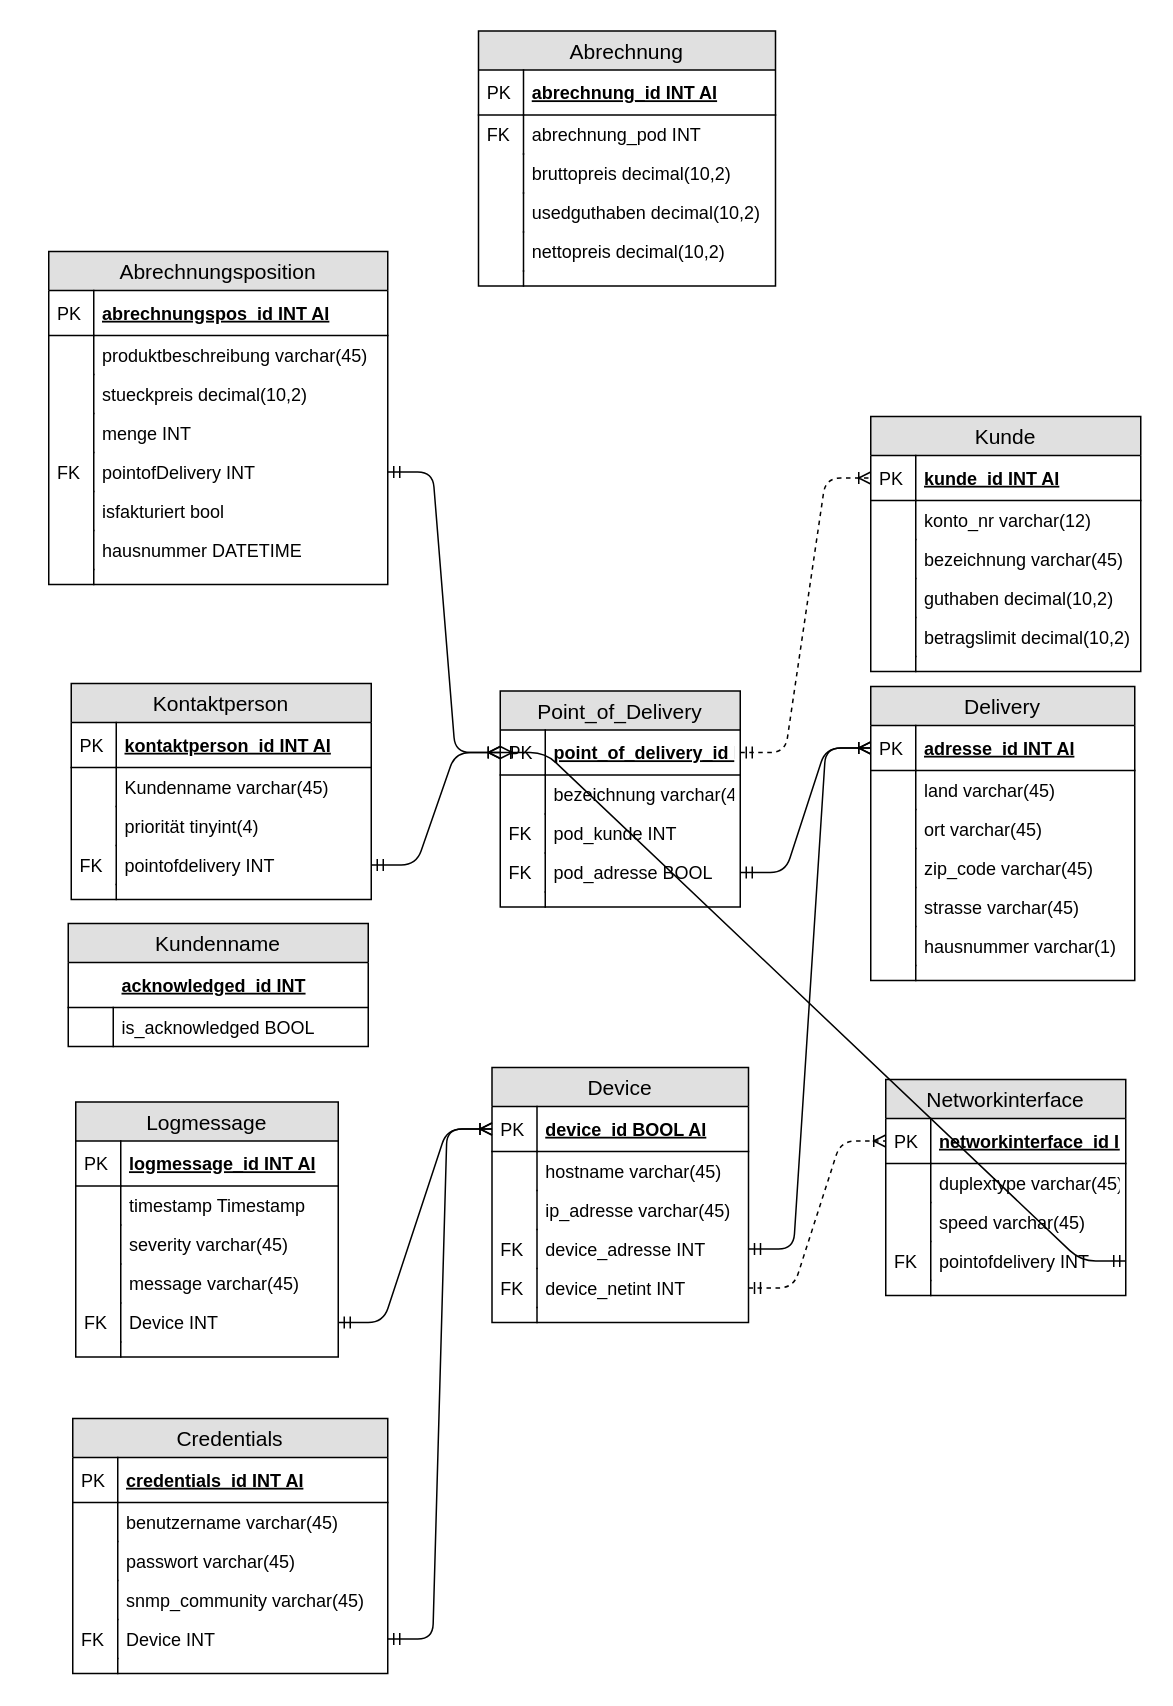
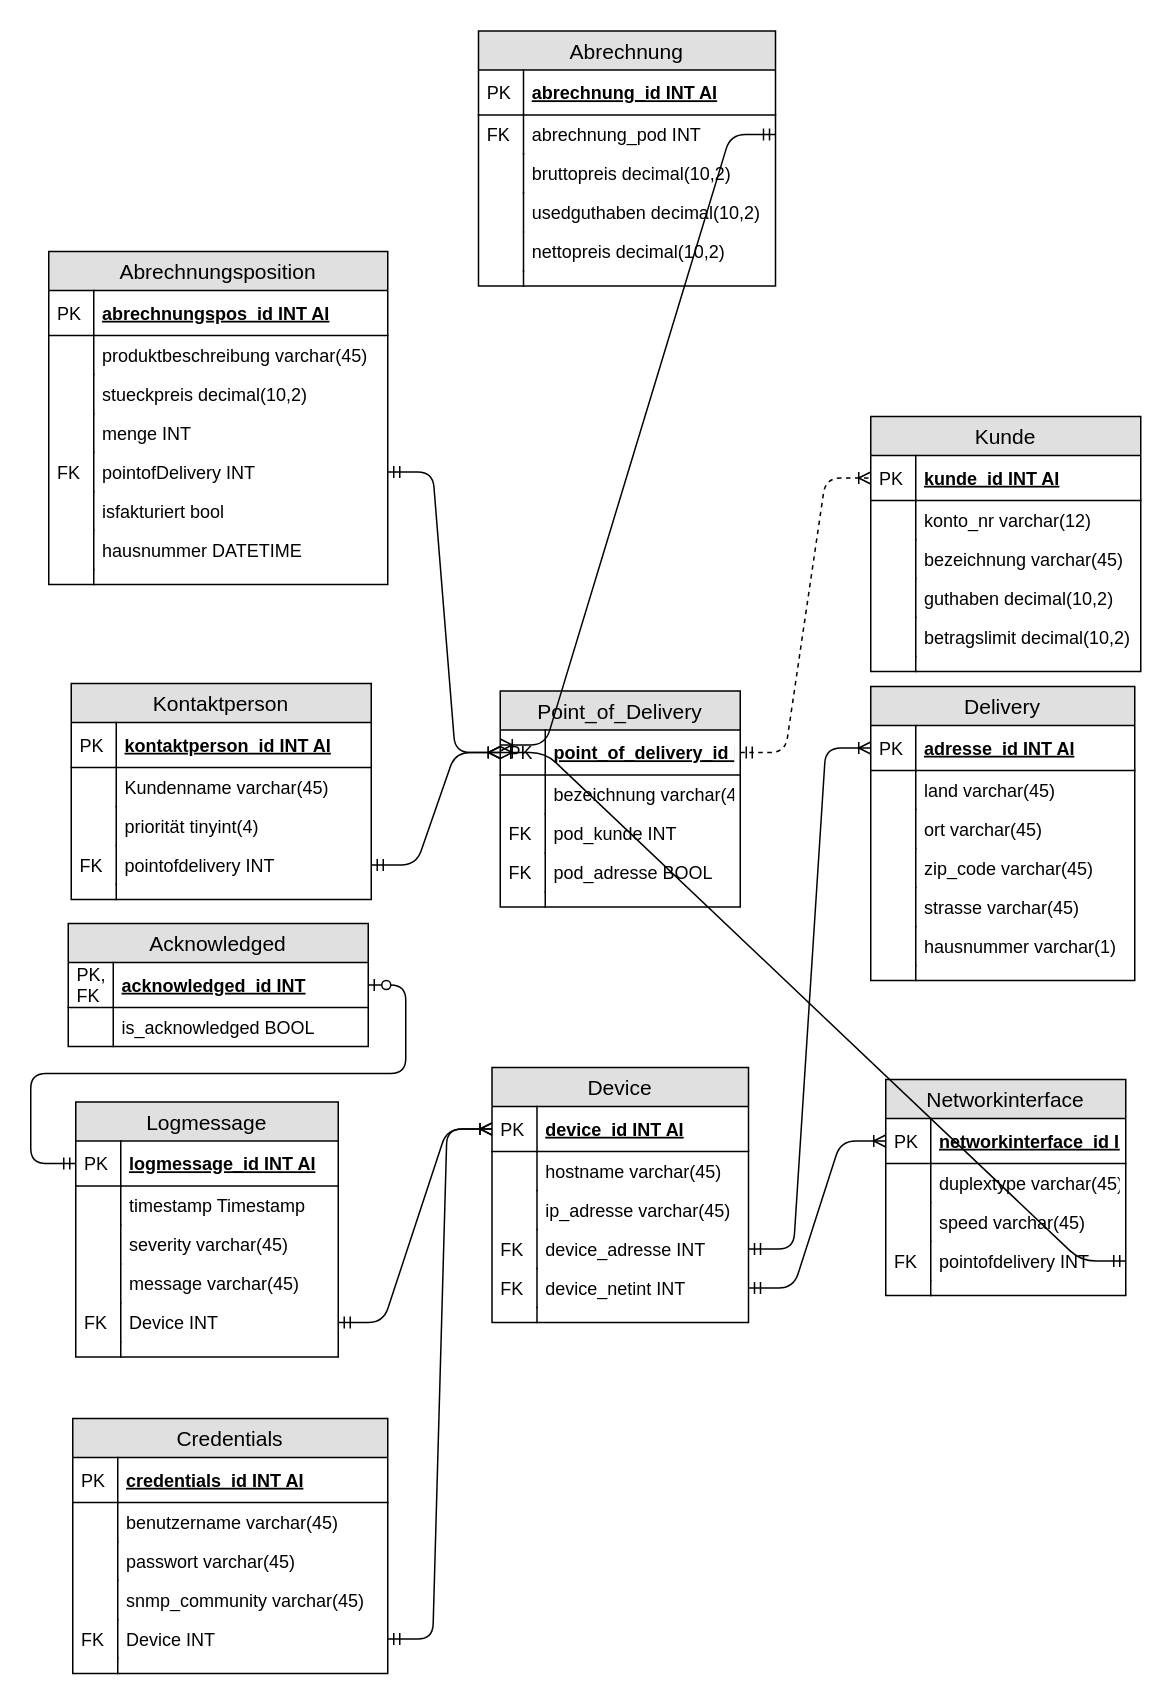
none -> (637, 441)
(799, 829) -> none
(218, 944) -> (218, 944)
none -> (91, 985)
none -> (212, 1073)
(622, 1130) -> (617, 1130)
(817, 1214) -> (817, 1214)
